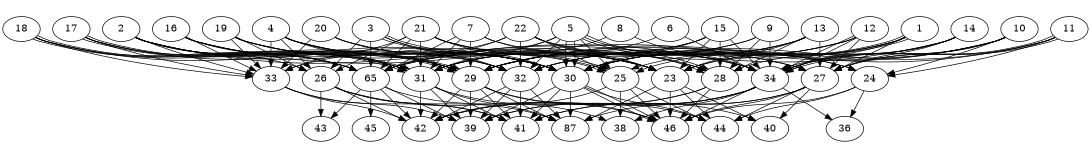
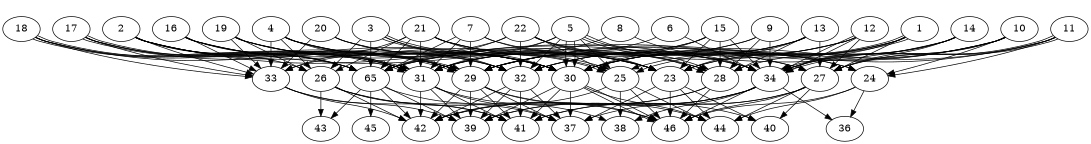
(570, 129) -> (570, 129)
